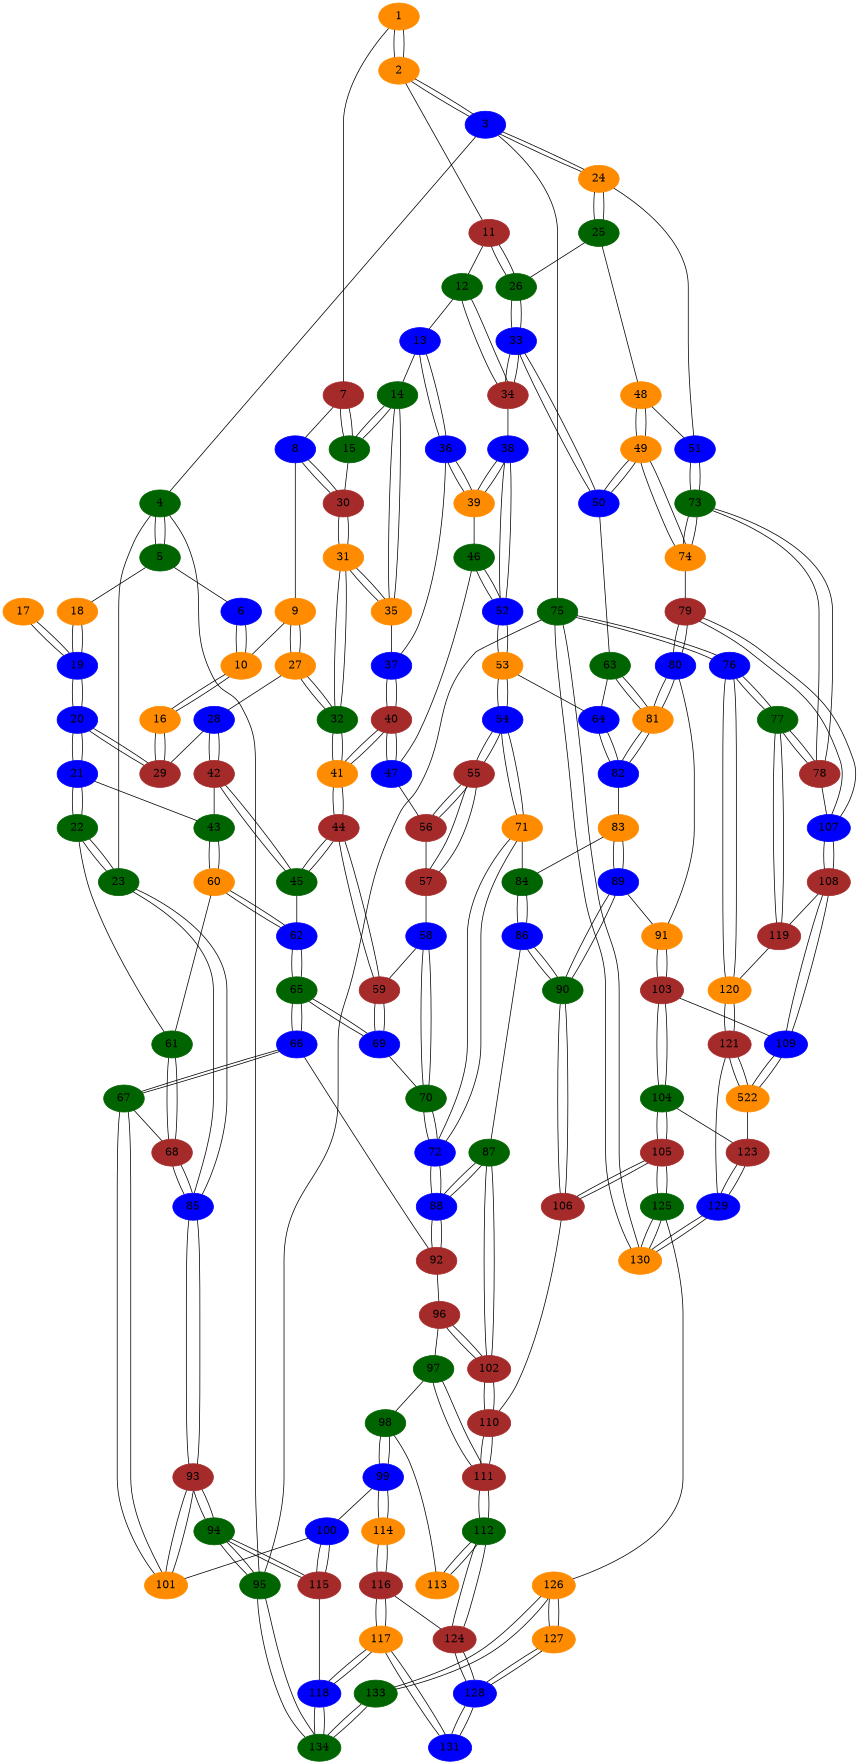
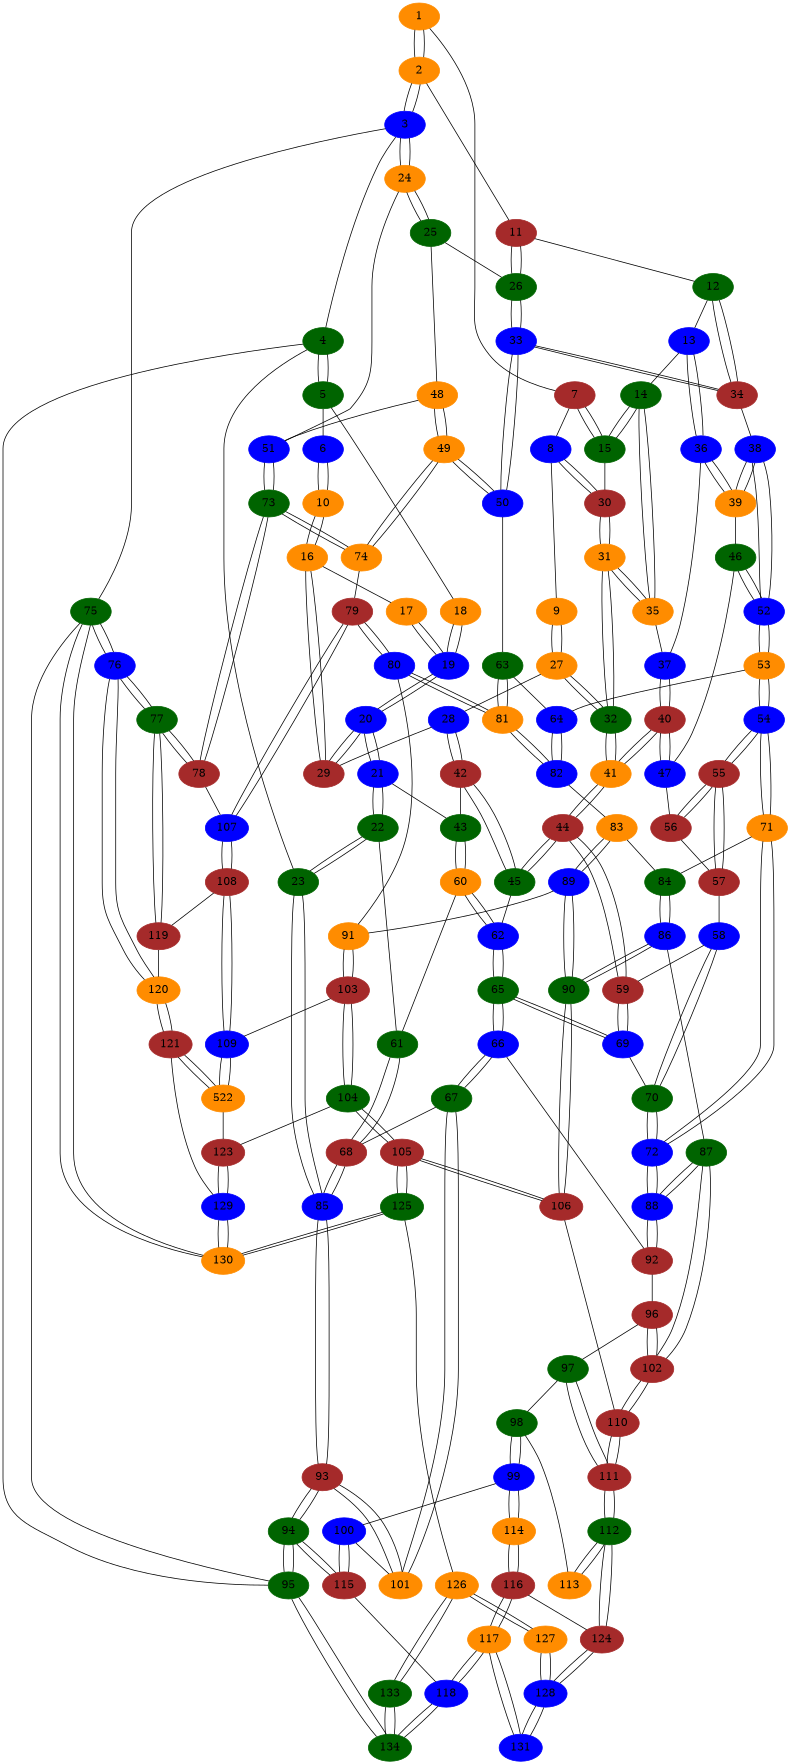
none -> (352, 582)
(268, 639) -> none
